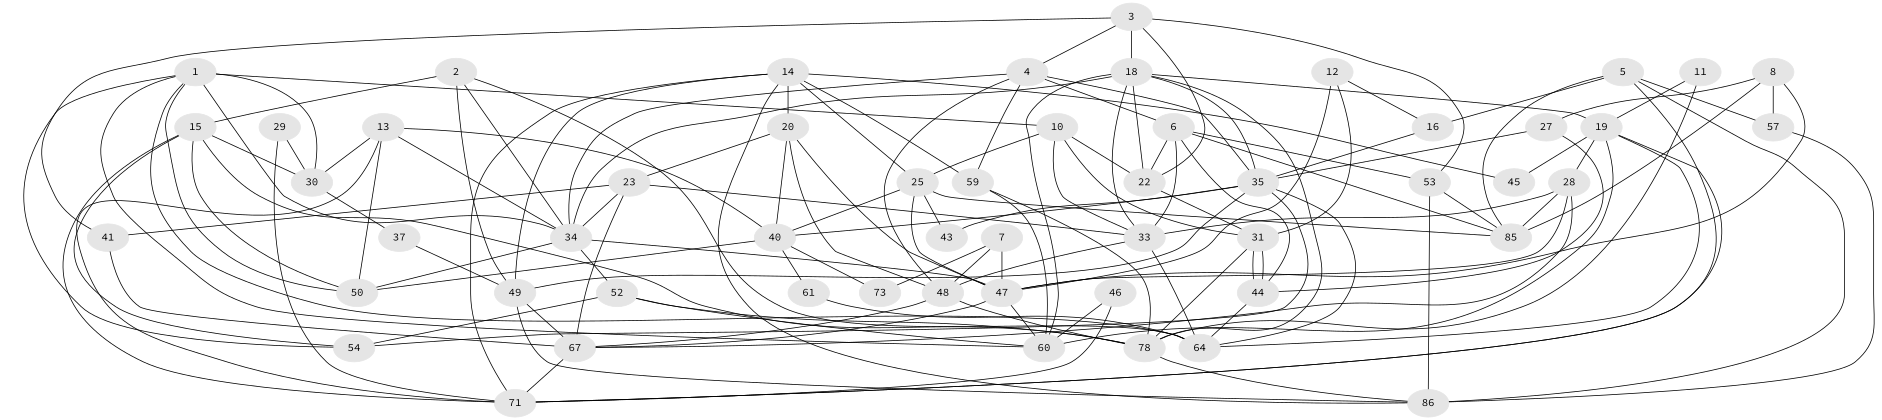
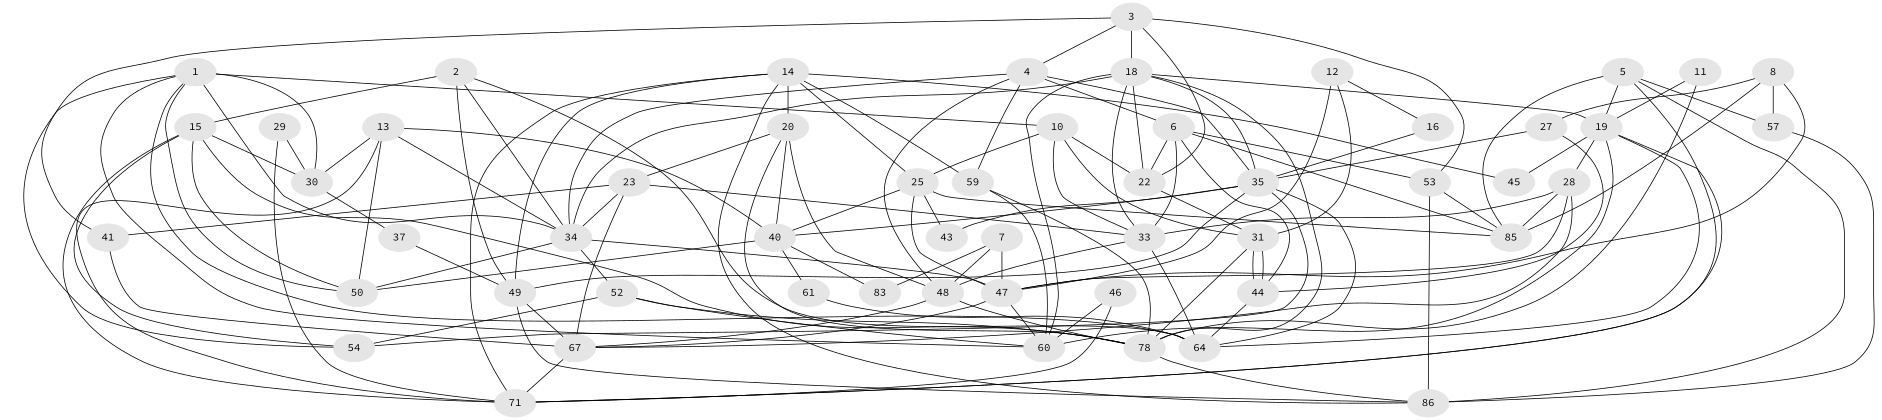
(1528, 100) -> (1613, 98)
(884, 232) -> (747, 267)
(880, 293) -> (880, 293)
